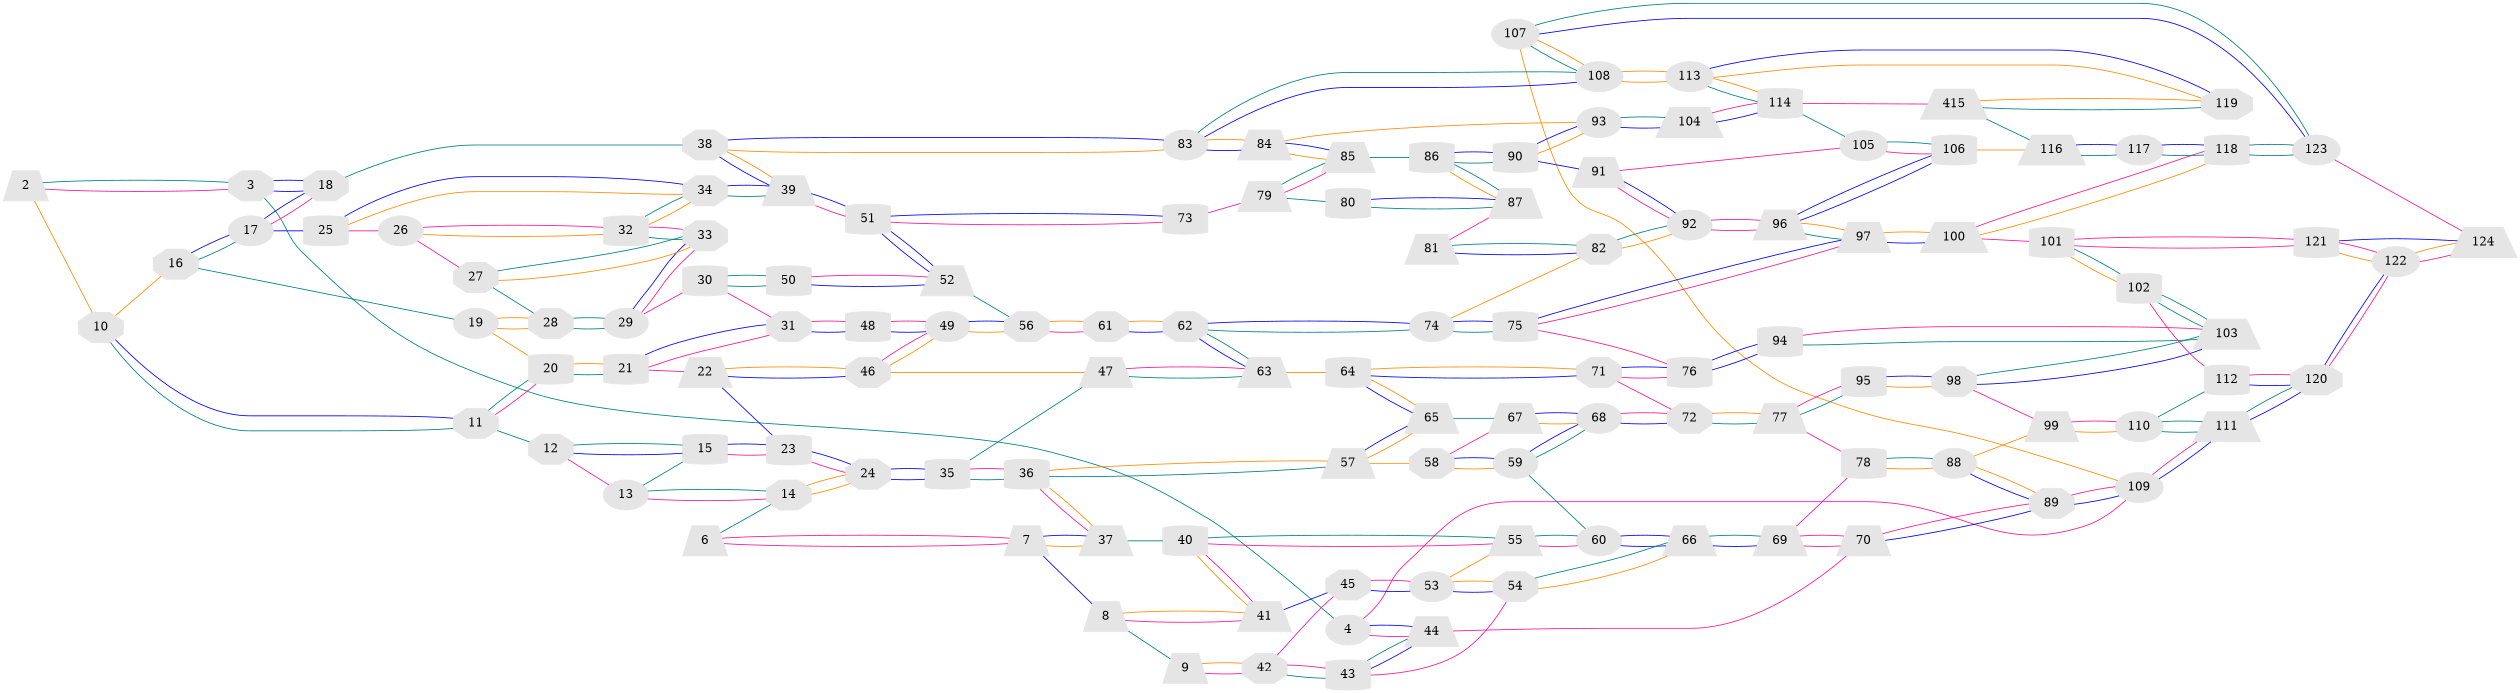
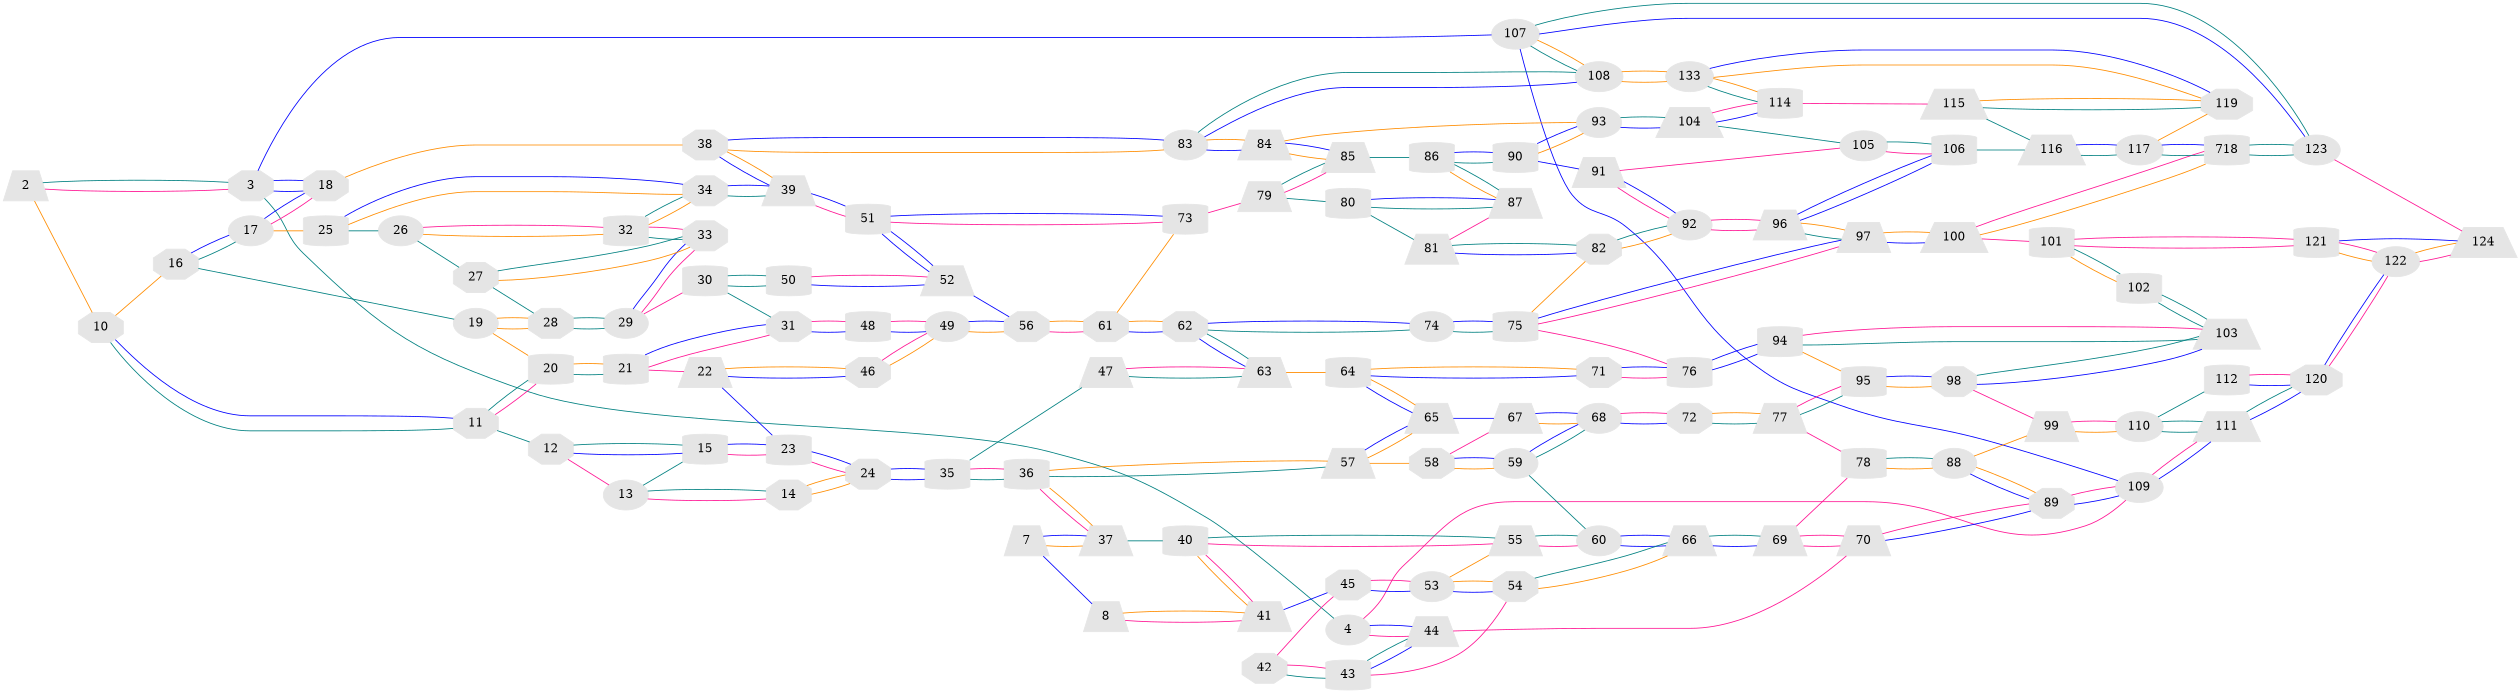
none -> (843, 38)
(1690, 77) -> (1690, 77)
(1954, 104) -> (1954, 104)
(1824, 126) -> (1779, 135)
none -> (2183, 127)
(511, 145) -> (511, 145)
(2001, 150) -> (2001, 150)
(2227, 150) -> (2227, 150)
none -> (1392, 228)
(293, 231) -> (293, 231)
(363, 231) -> (363, 231)
(438, 254) -> (438, 254)
none -> (1145, 273)
(1515, 288) -> (1559, 287)
(749, 305) -> (749, 305)
(991, 306) -> (991, 306)
(2174, 335) -> none
(1730, 344) -> (1730, 344)
none -> (1822, 362)
(988, 372) -> none
(1644, 395) -> none
(1474, 418) -> (1474, 418)
(705, 541) -> none
(1185, 668) -> none
